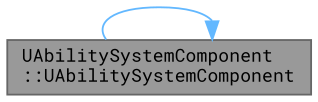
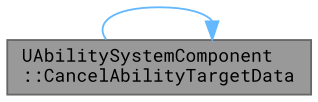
(159, 67) -> (159, 67)
